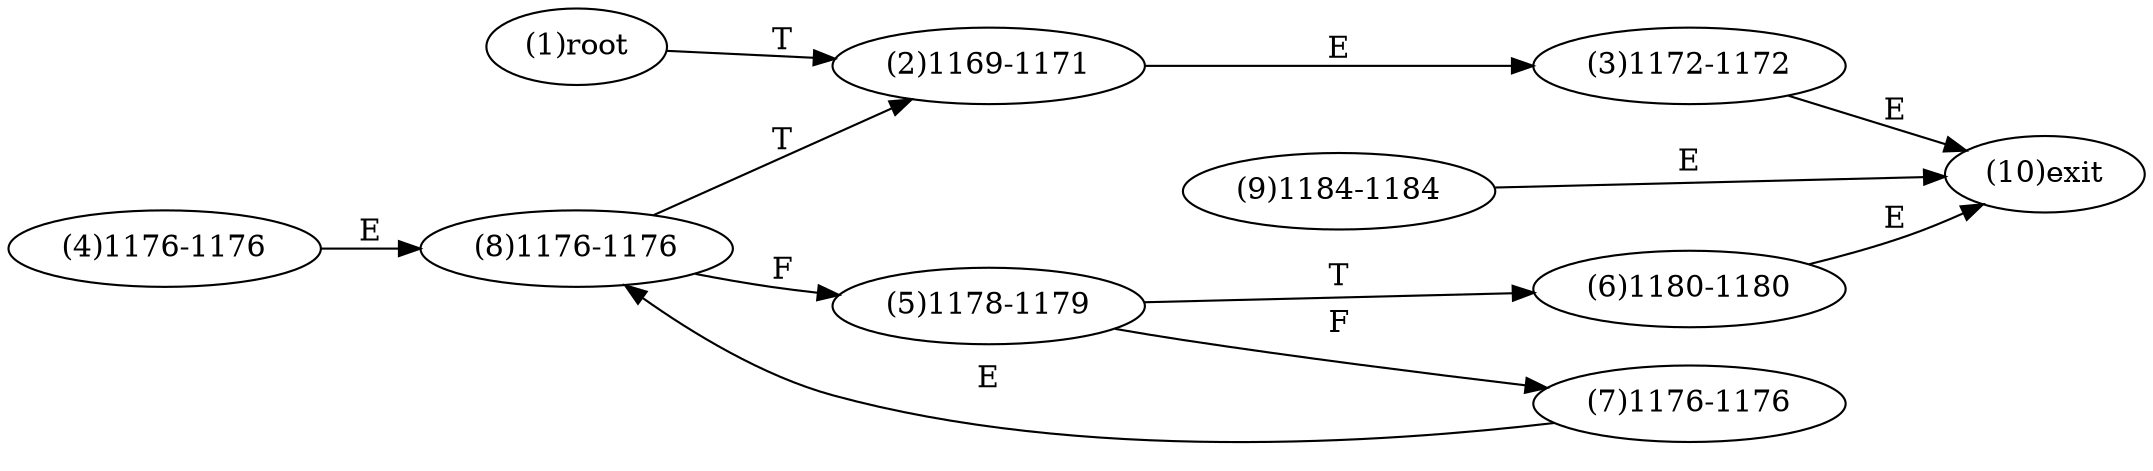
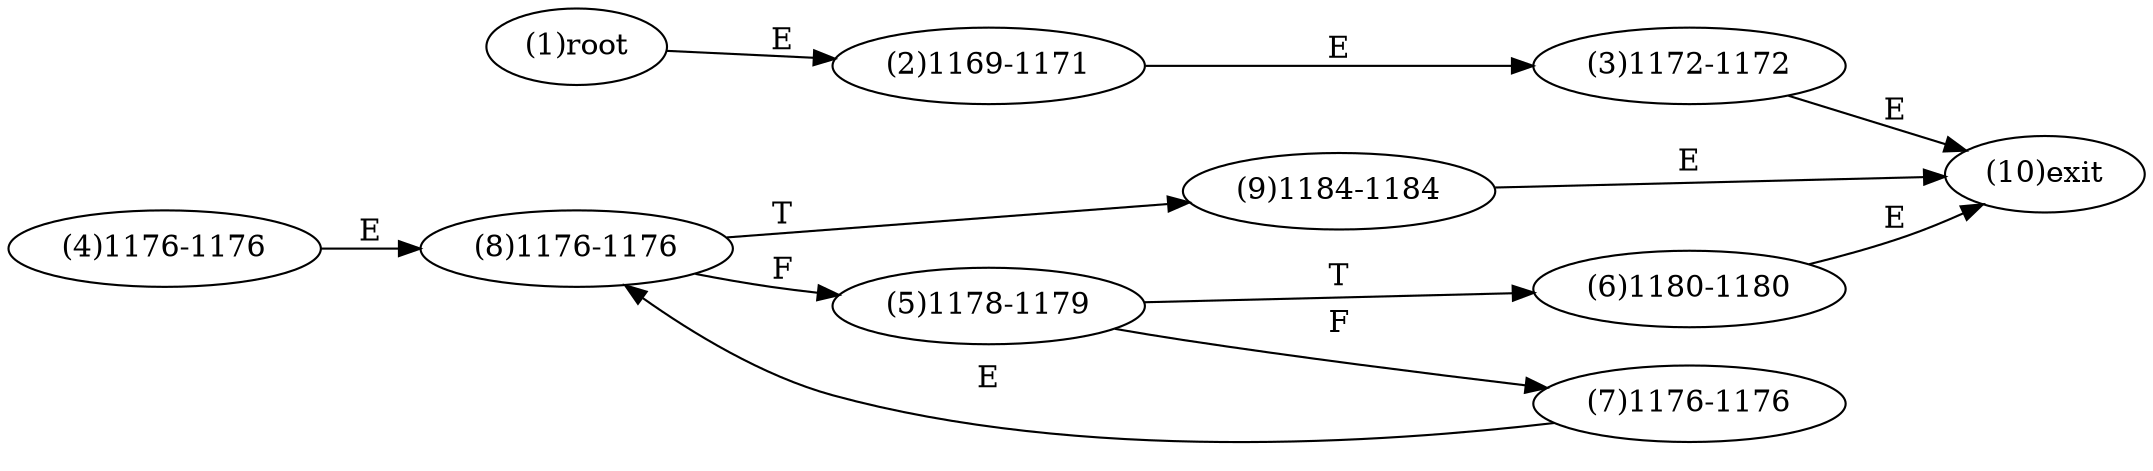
(783, 41) -> (783, 41)
(773, 162) -> (947, 221)
